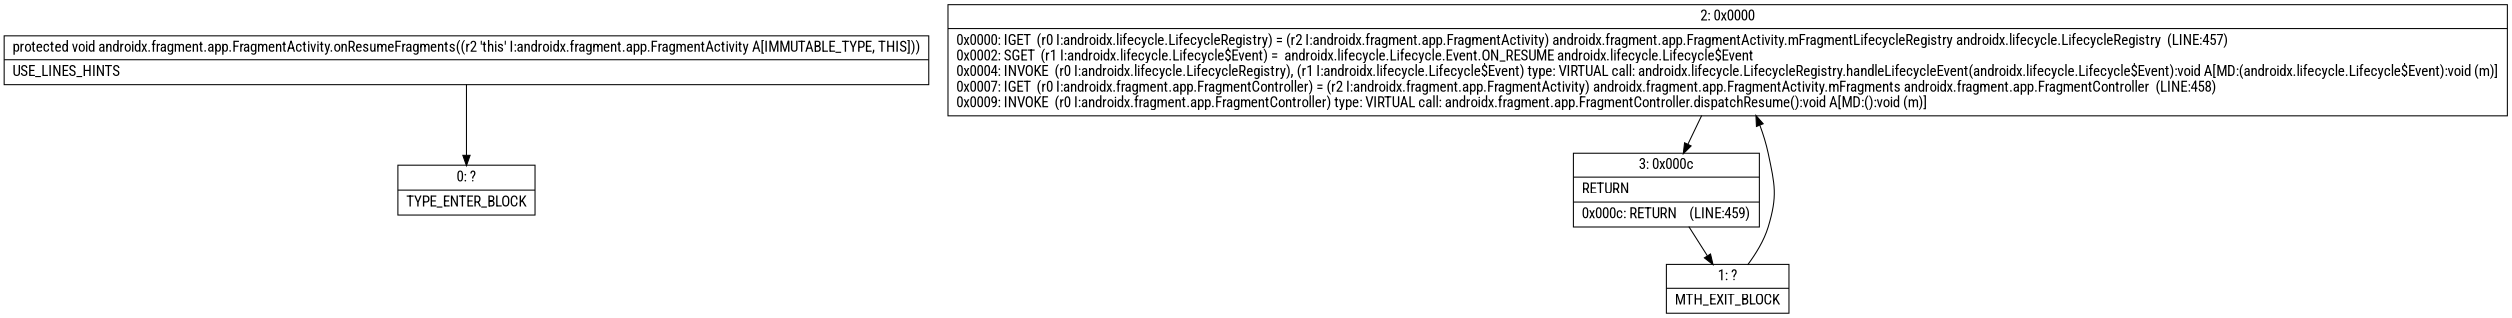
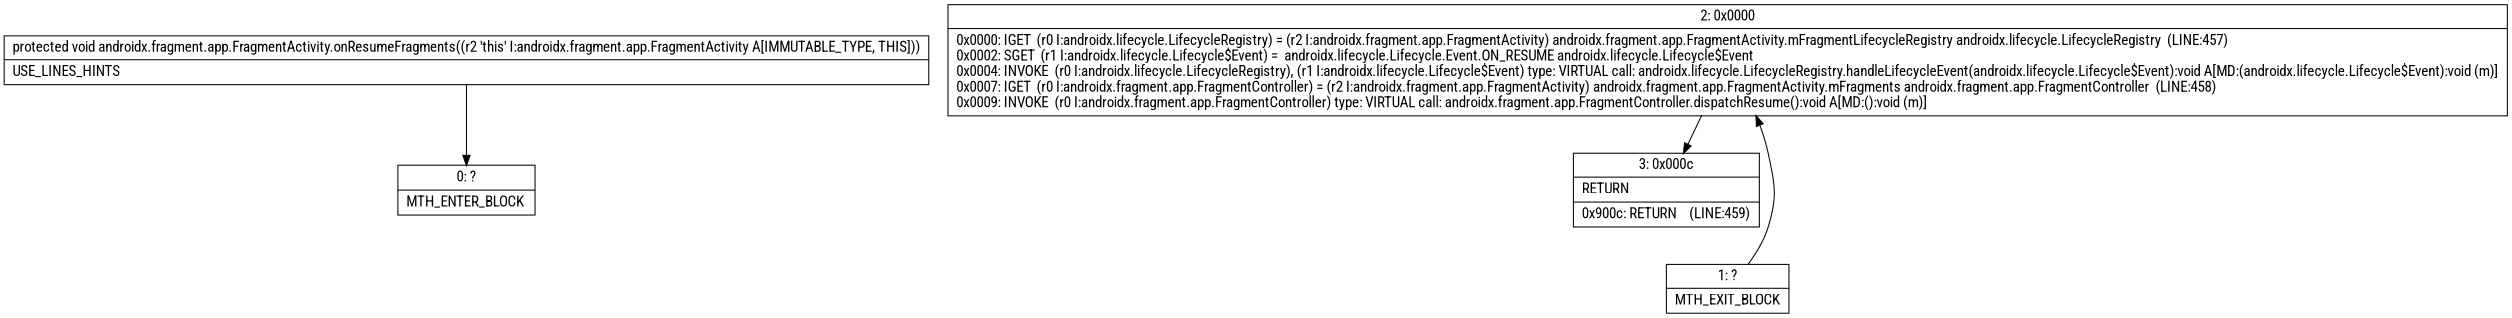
(466, 202) -> (465, 202)
(1666, 214) -> (1666, 214)
(1698, 241) -> none
